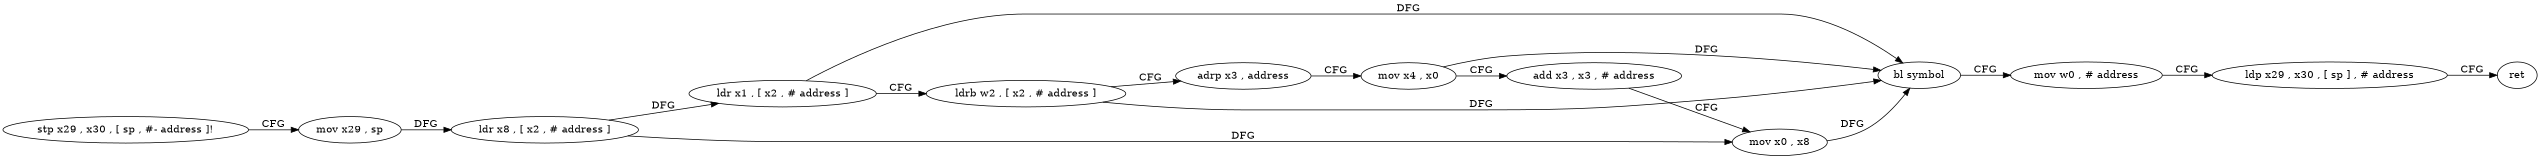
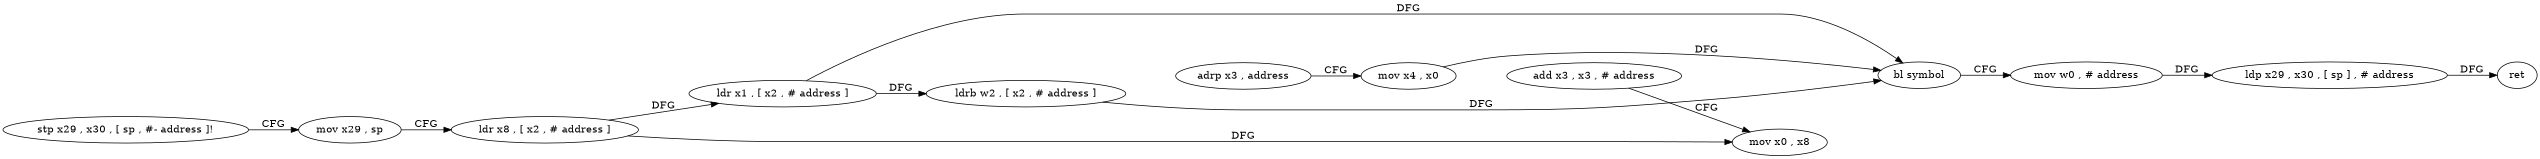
(2187, 70) -> (2187, 70)
(2472, 70) -> (2472, 70)
(1478, 76) -> none
(1142, 84) -> none
(901, 88) -> (901, 88)
(426, 124) -> (426, 124)
(1871, 126) -> none
